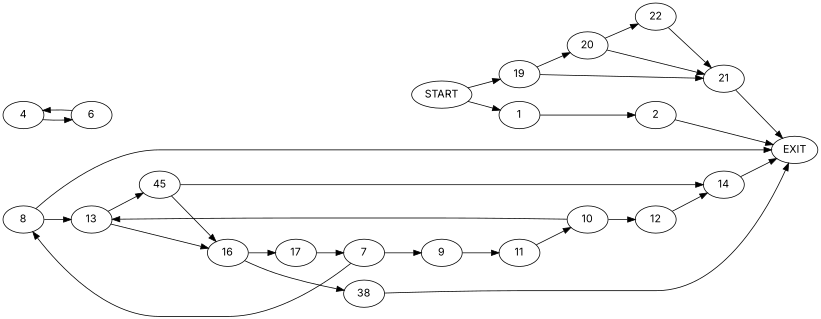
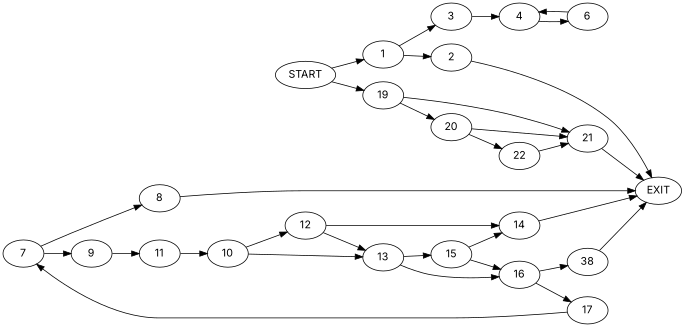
none -> (451, 17)
(160, 185) -> (451, 254)
(54, 220) -> (341, 240)
